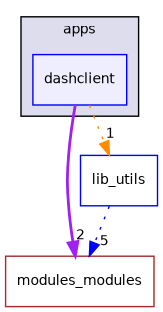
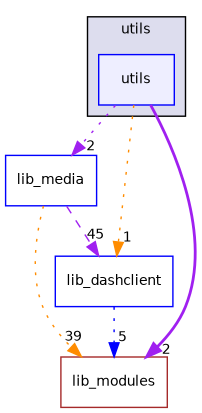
(80, 30) -> (136, 30)
(80, 80) -> (136, 80)
none -> (51, 181)
(119, 181) -> (114, 281)
(80, 281) -> (114, 382)
